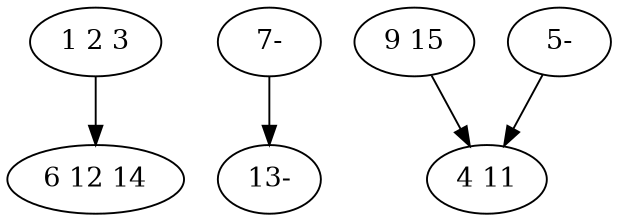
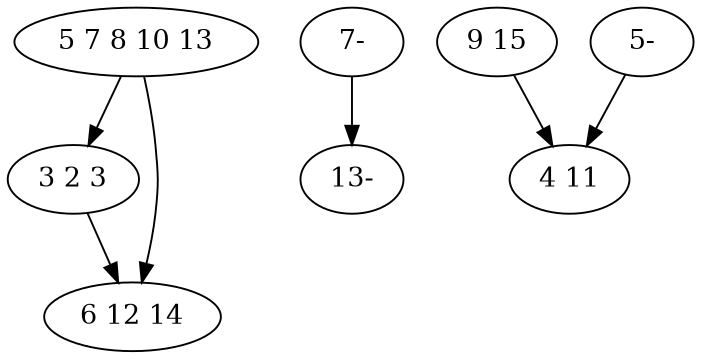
(96, 42) -> (73, 179)
none -> (136, 42)
